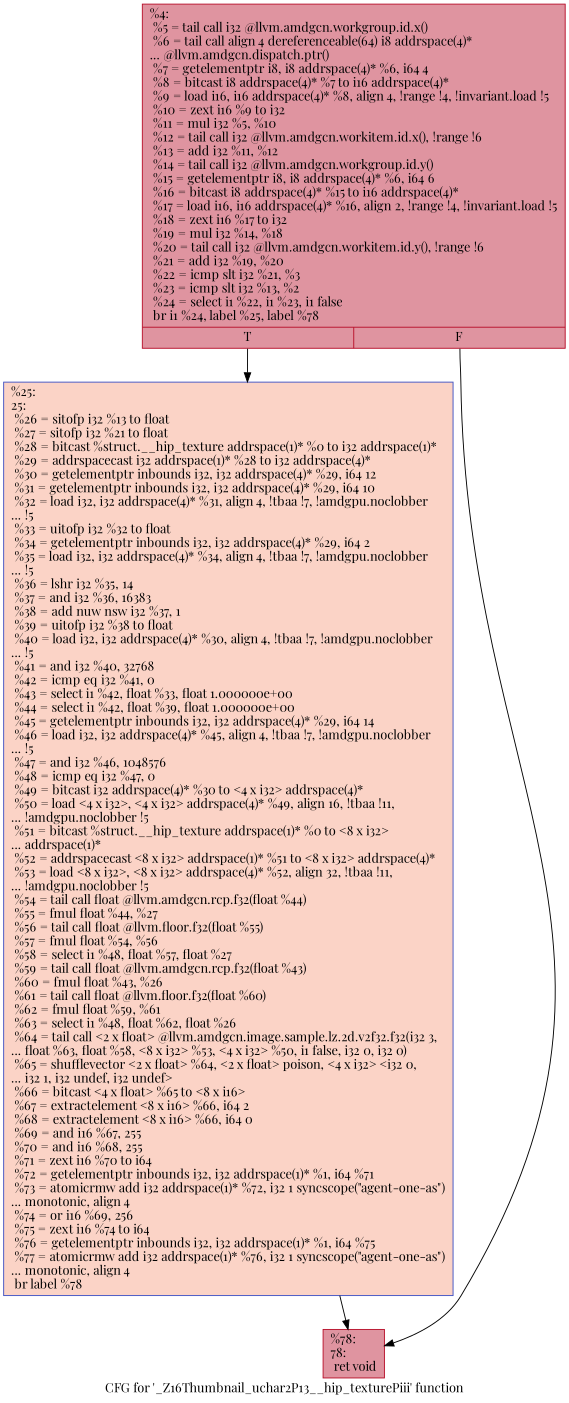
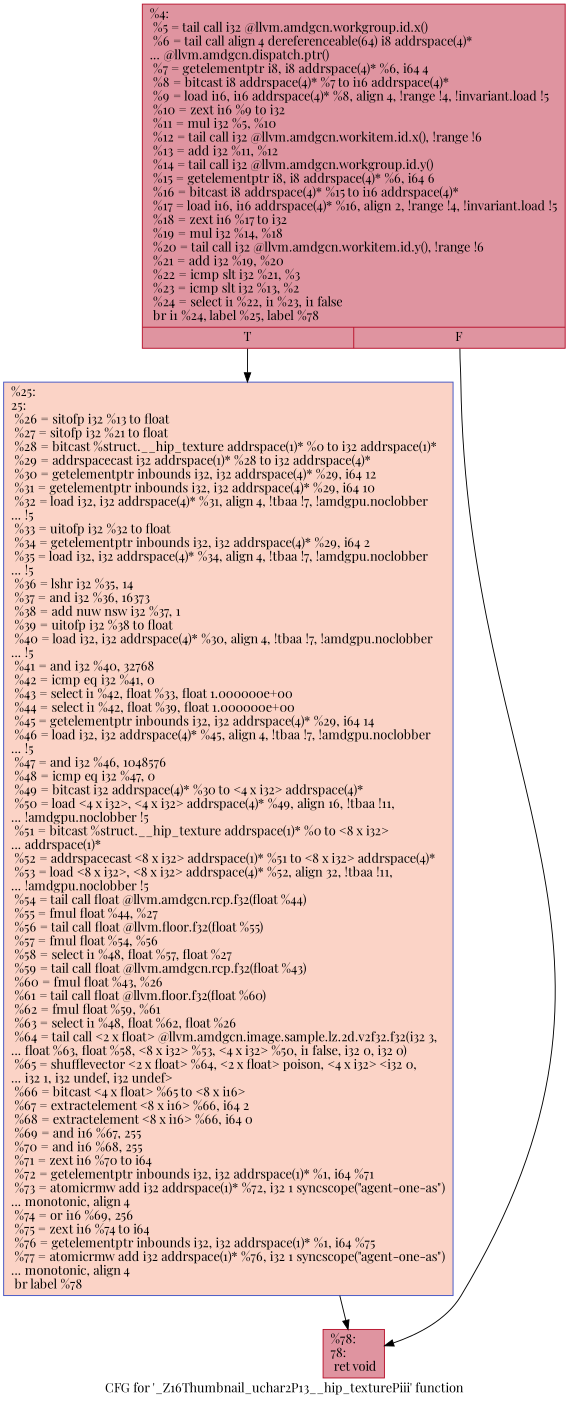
(81, 598) -> (81, 598)
